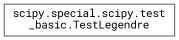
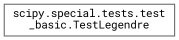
(89, 20) -> (89, 20)
